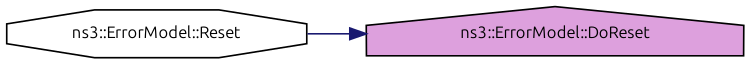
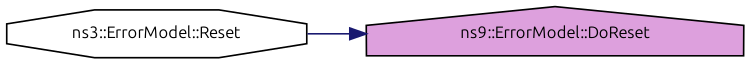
(555, 34) -> (555, 34)
